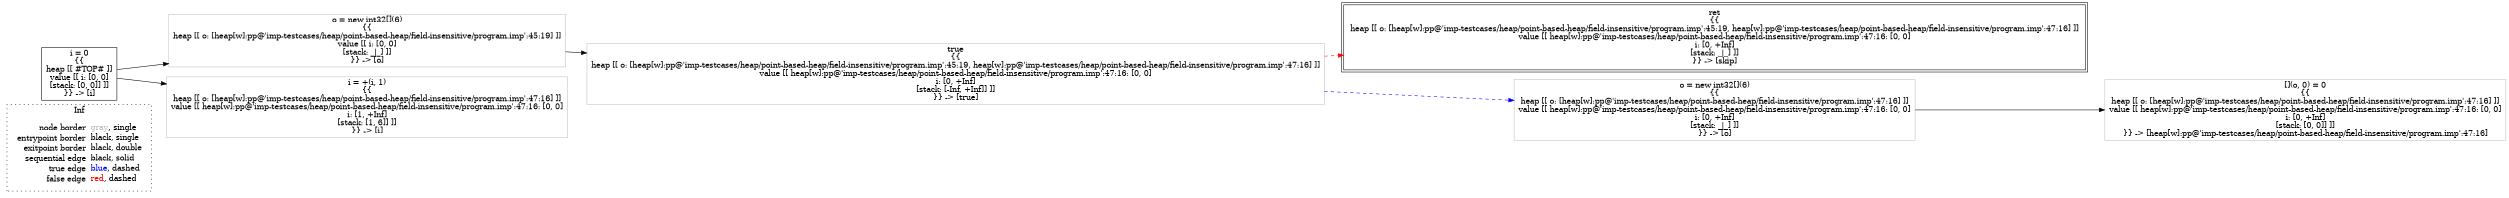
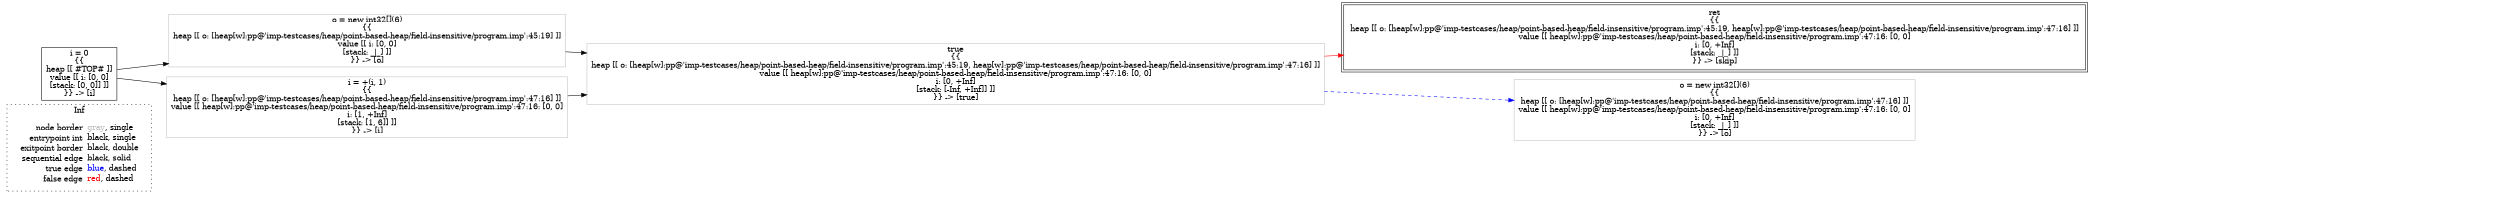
(1331, 56) -> (1331, 56)
none -> (575, 95)
(2305, 110) -> none
(53, 138) -> (57, 138)
